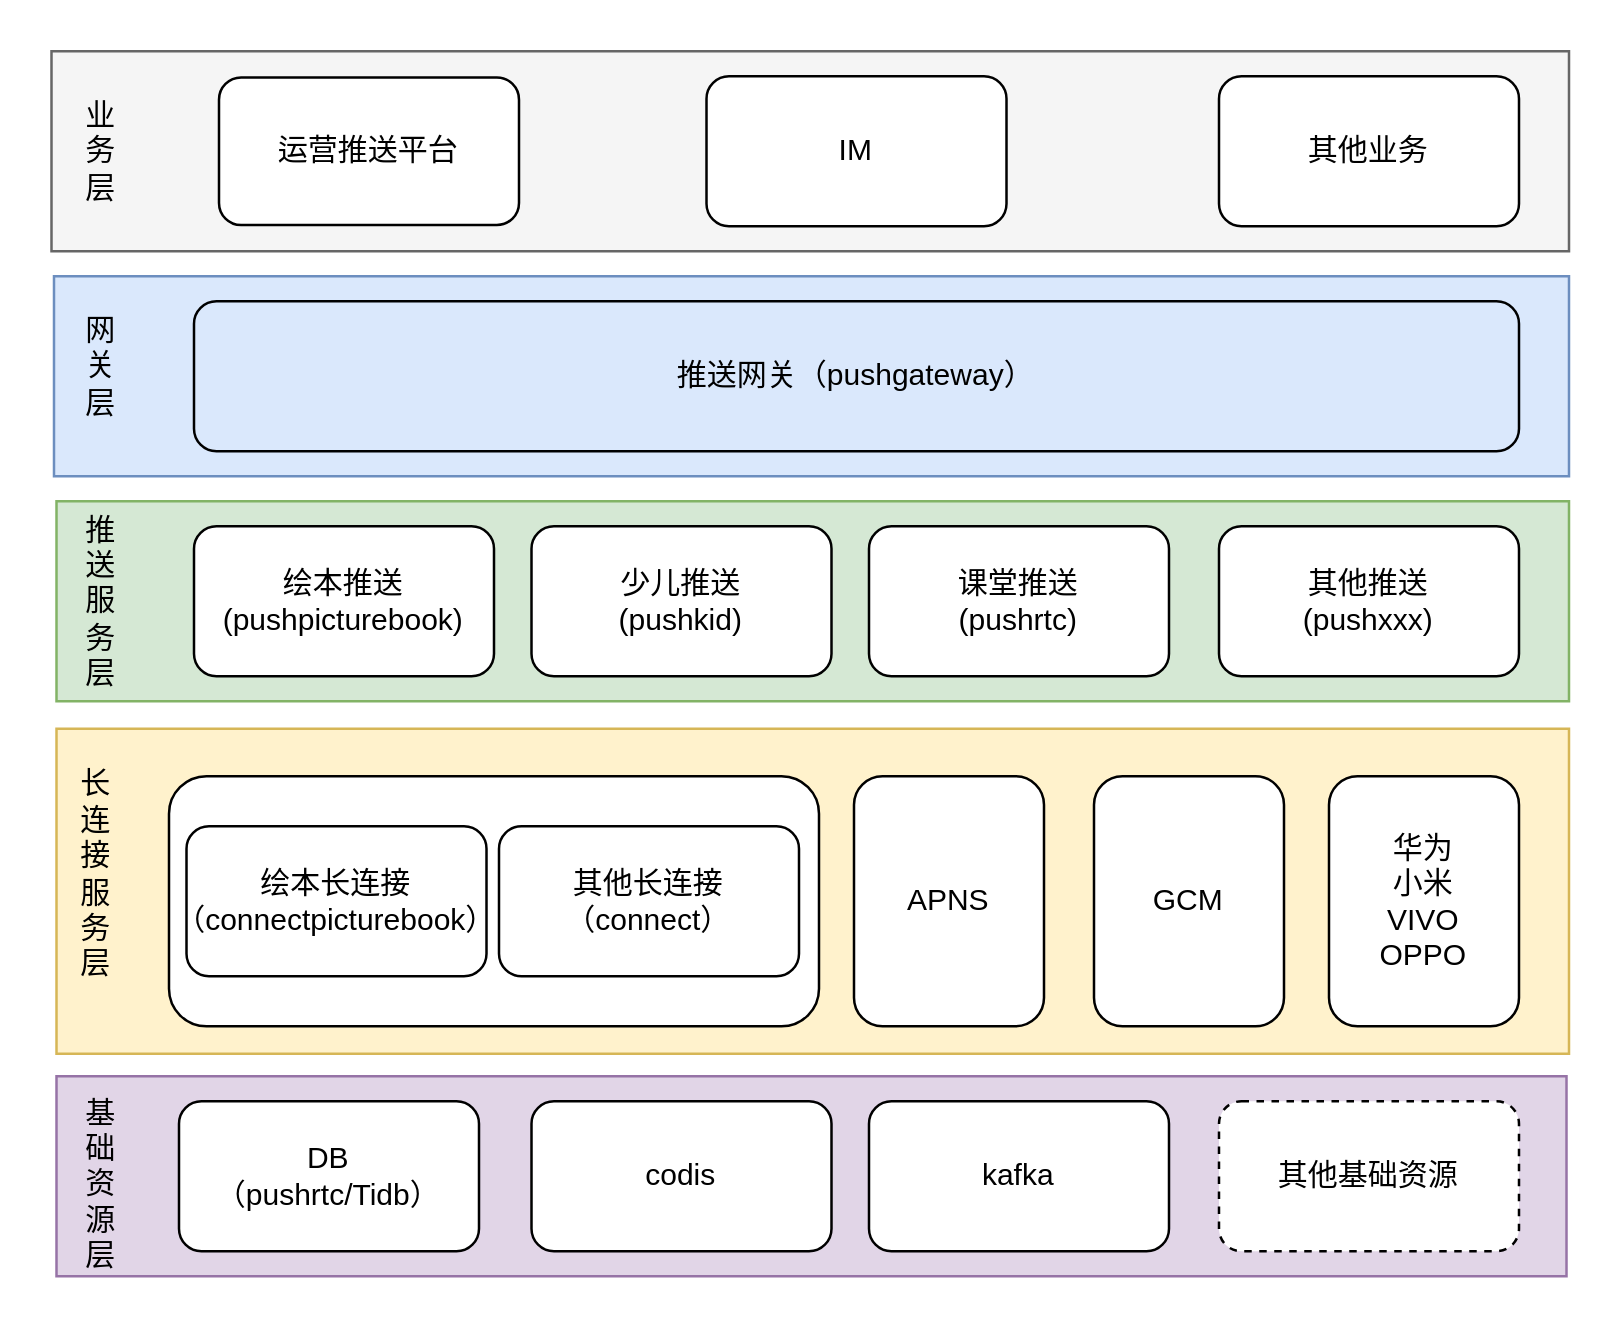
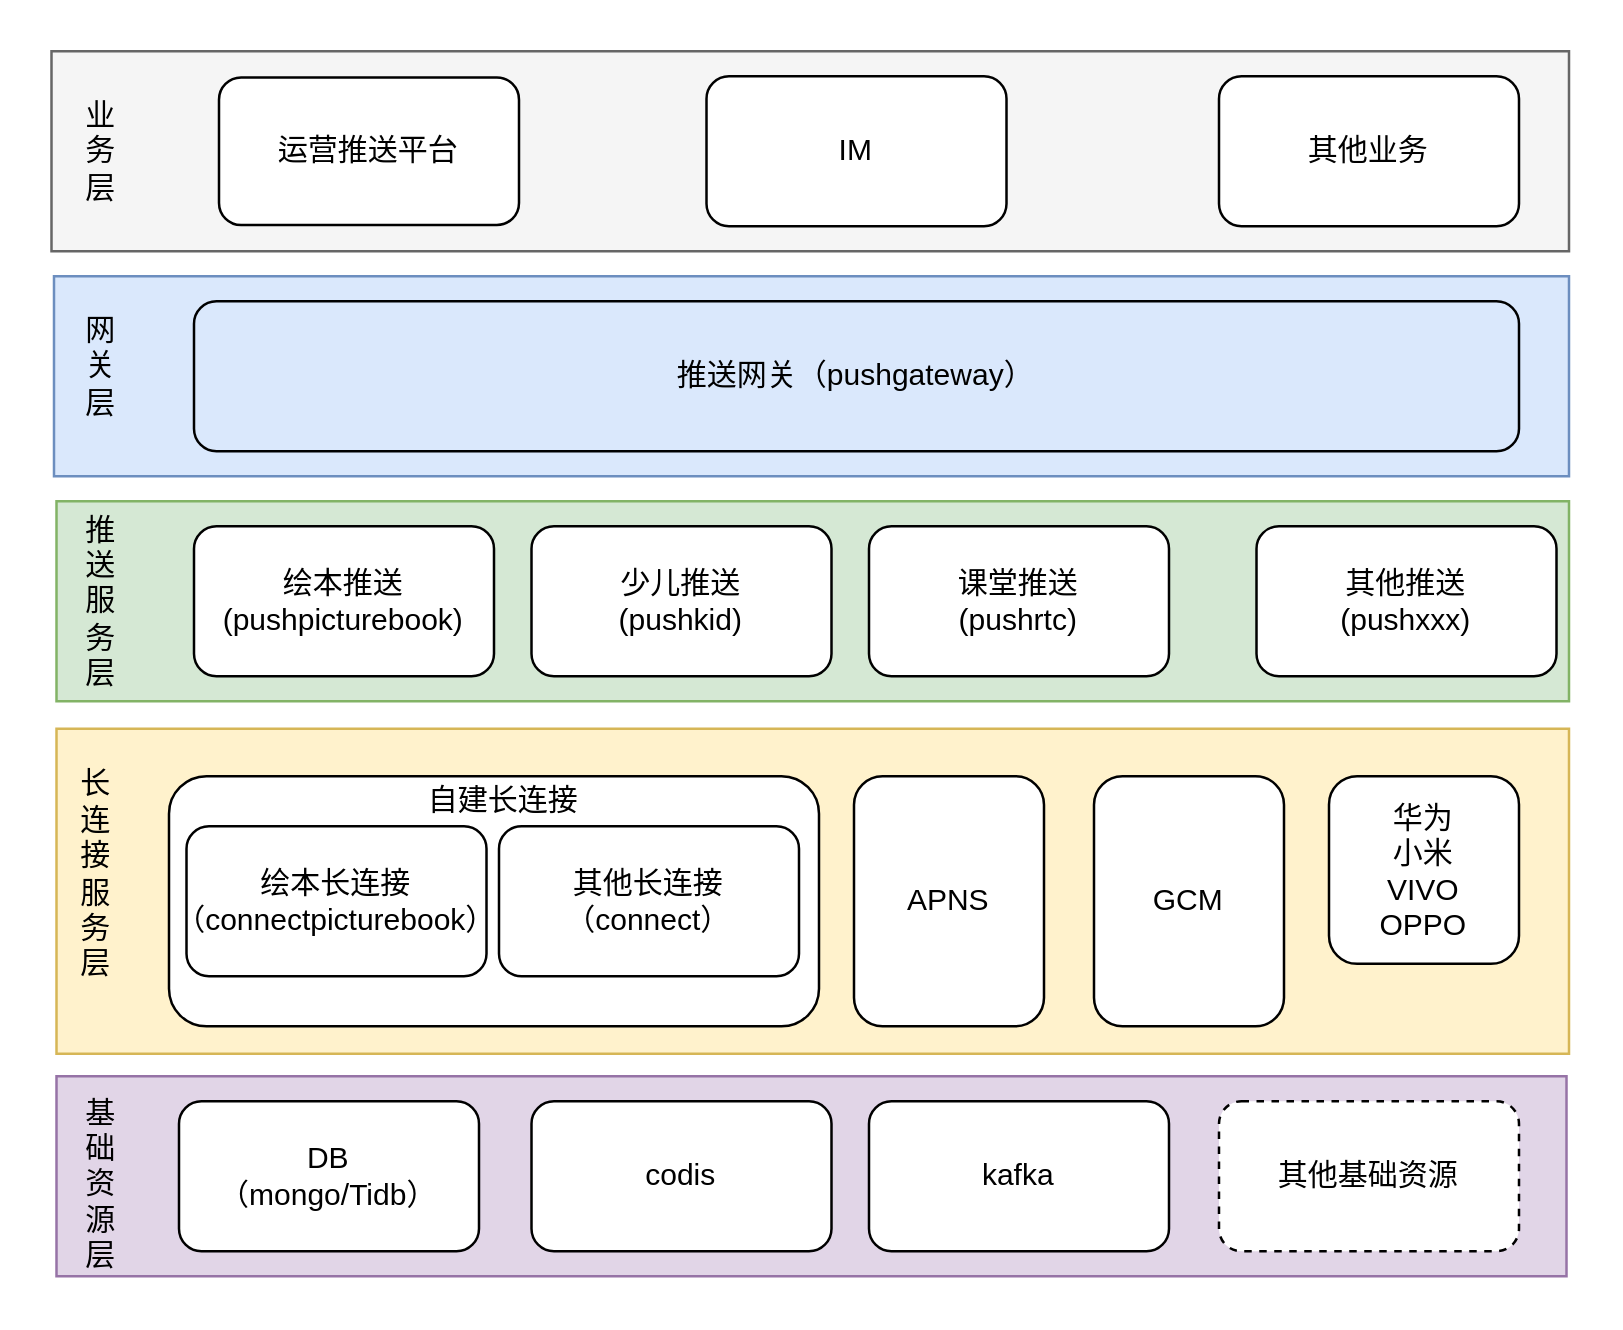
(1369, 601) -> (1406, 601)
none -> (504, 801)
(1424, 901) -> (1424, 870)
(329, 1176) -> (329, 1176)
